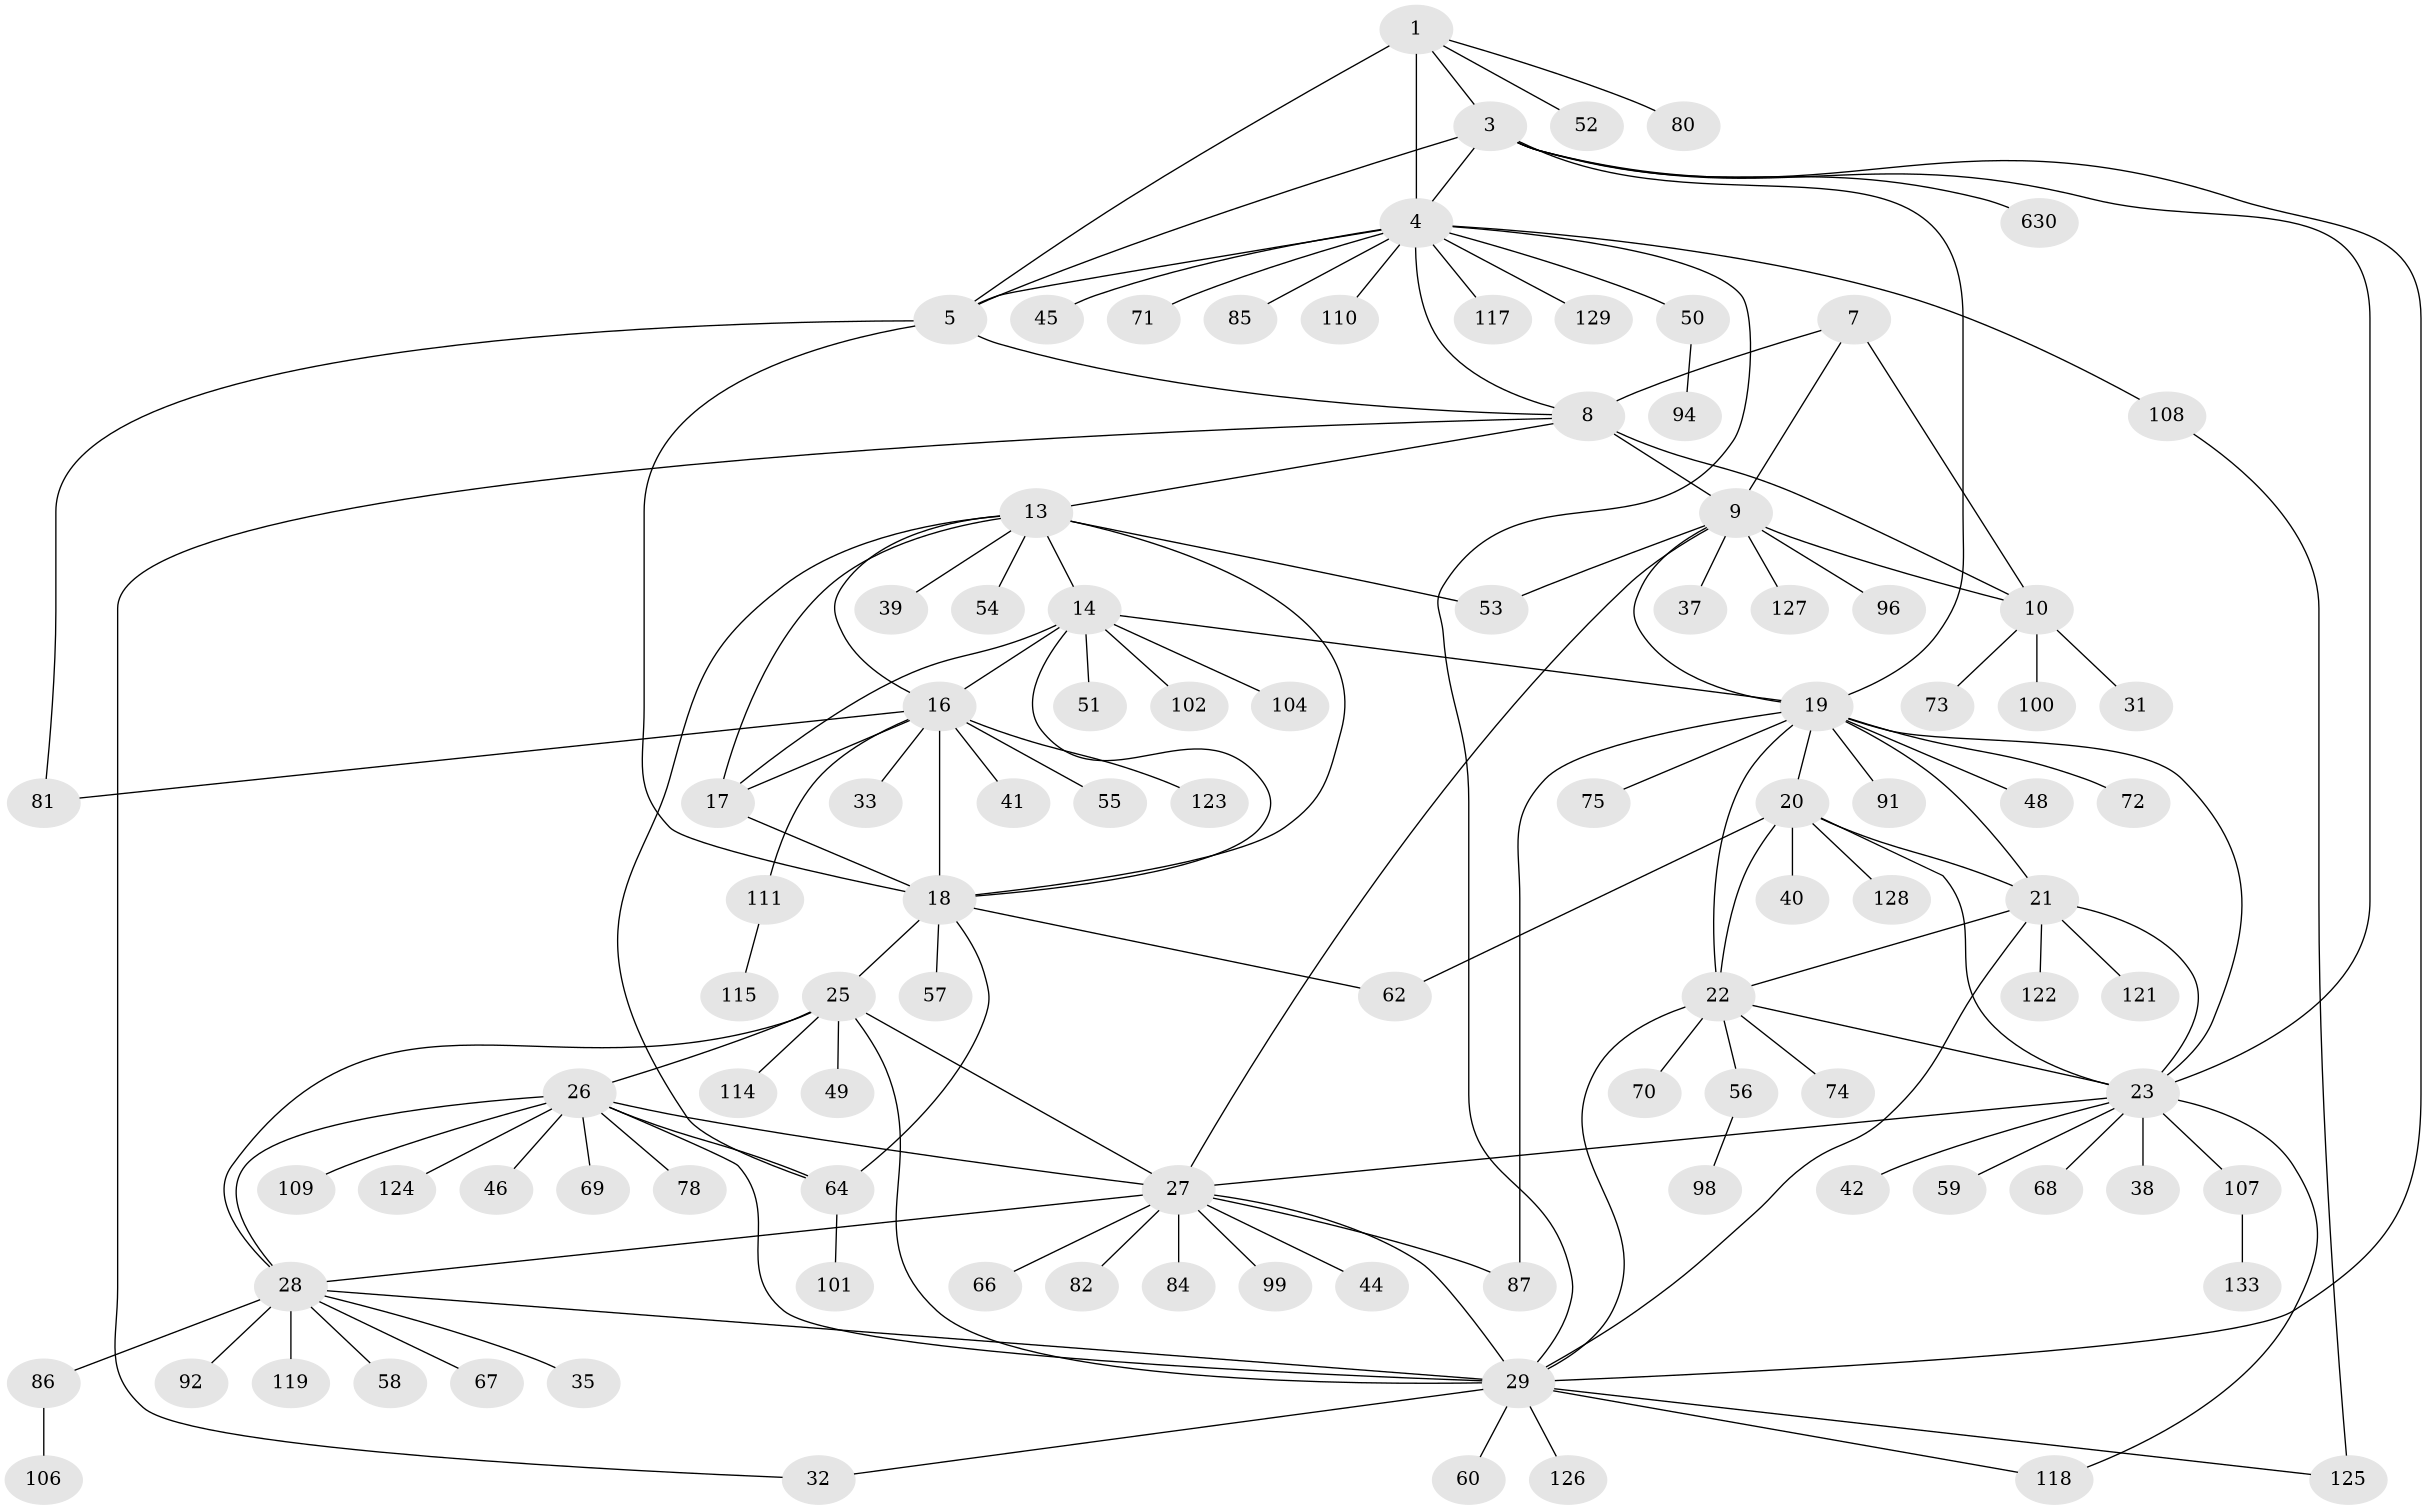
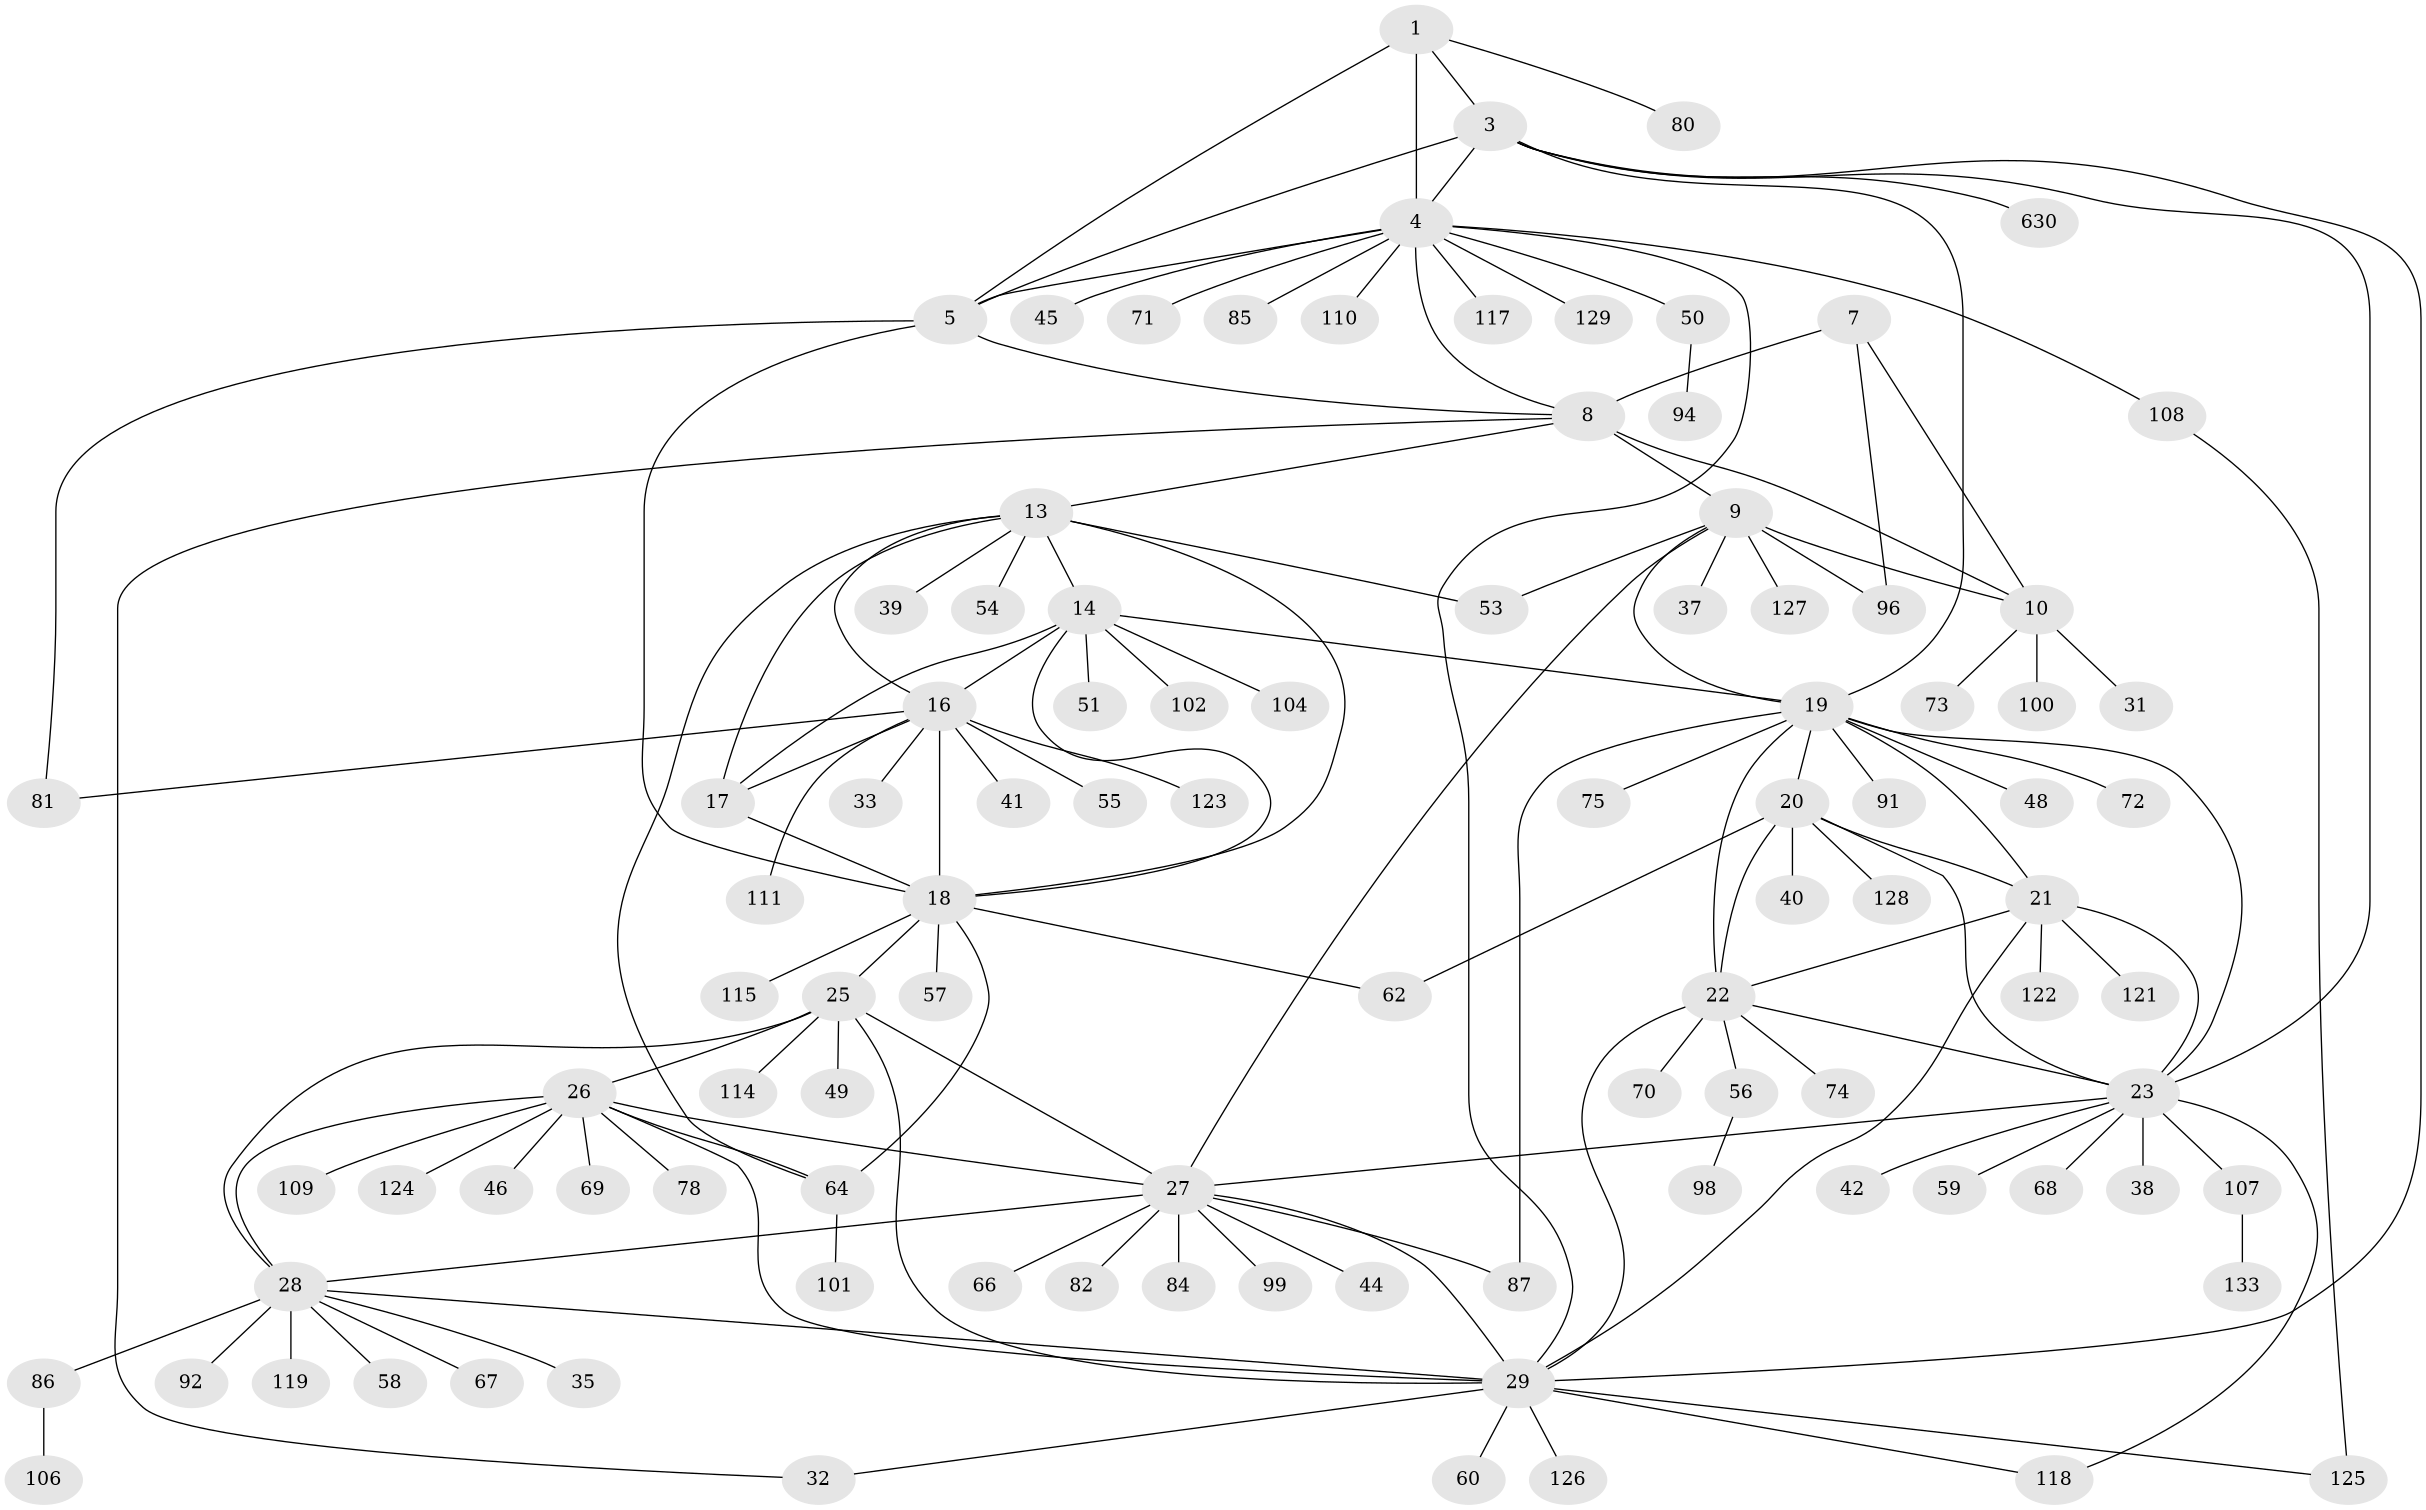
(1587, 126) -> none
(1795, 416) -> (1872, 465)
(752, 948) -> (840, 948)
